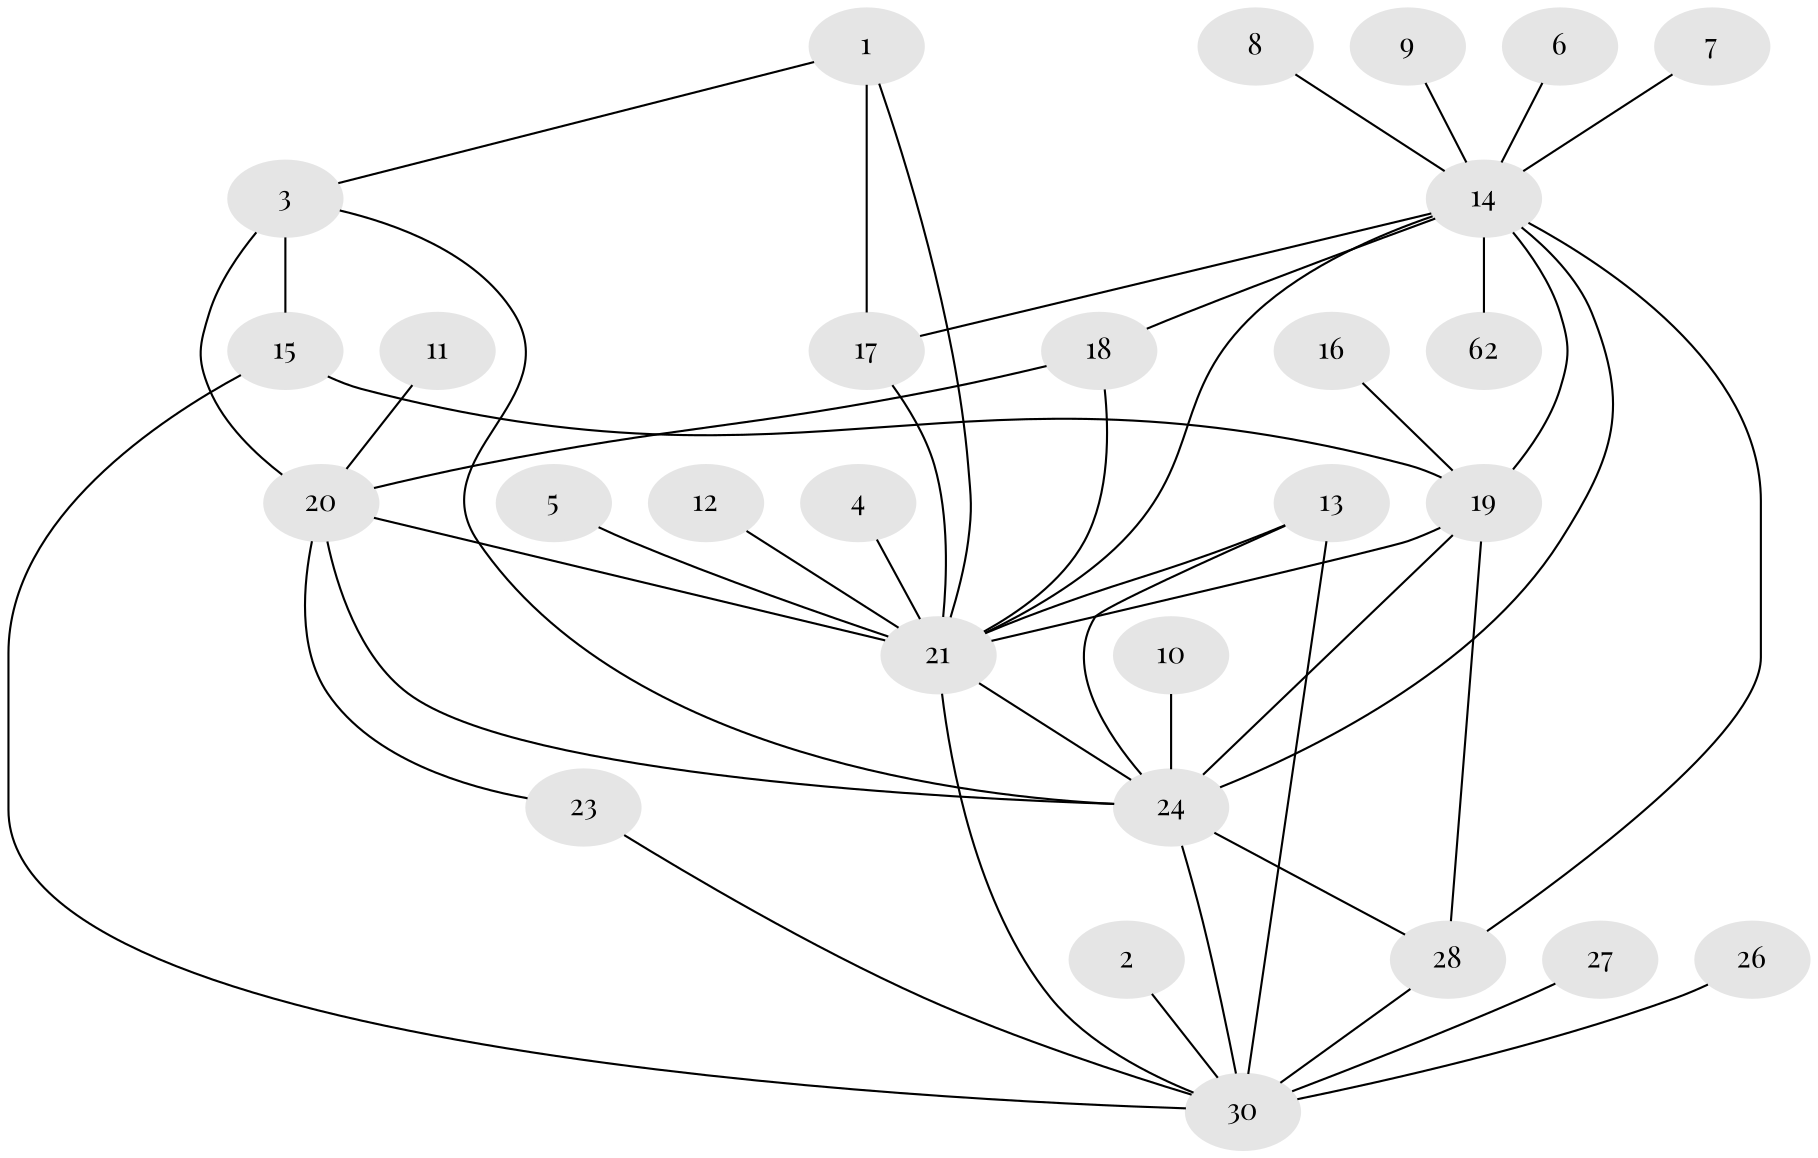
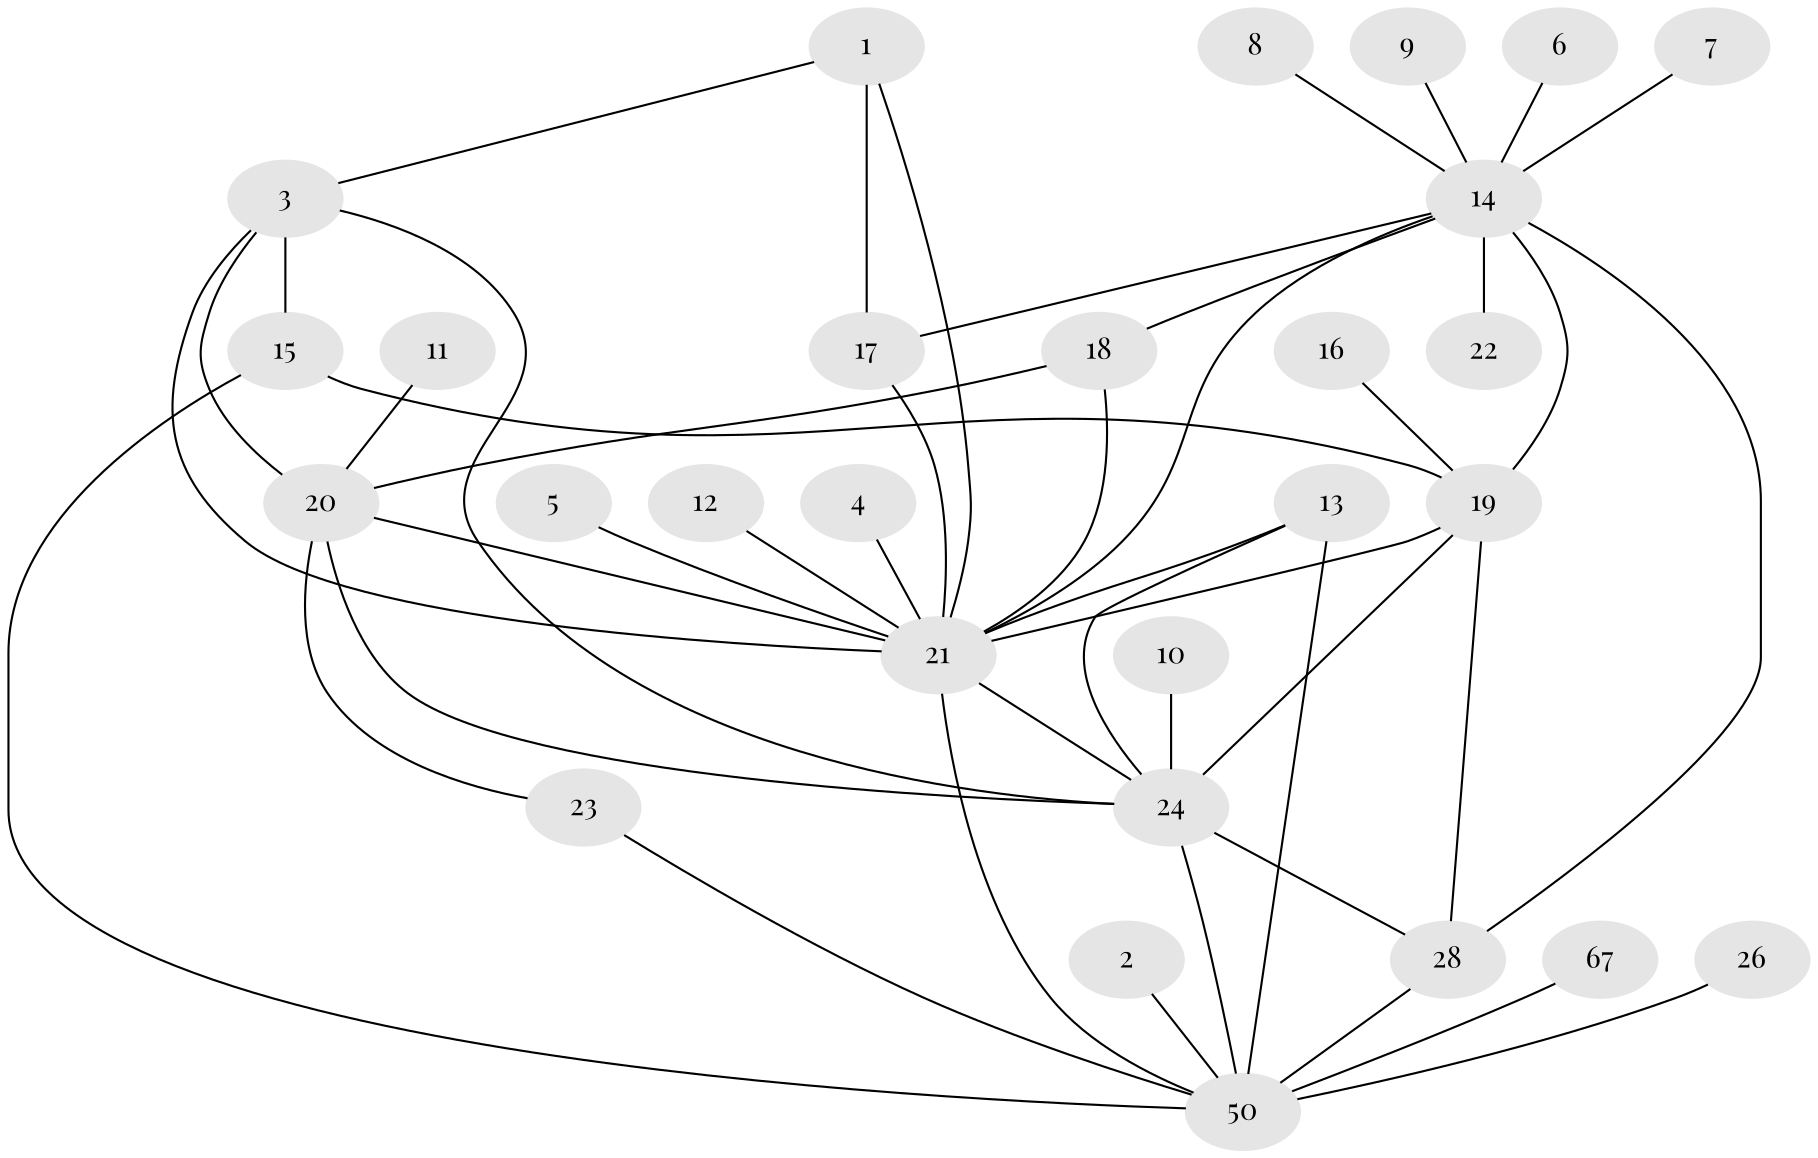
(1484, 351) -> (1484, 351)
(1539, 570) -> none
none -> (381, 595)
(1600, 960) -> (1600, 960)
(1243, 1112) -> (1243, 1112)
